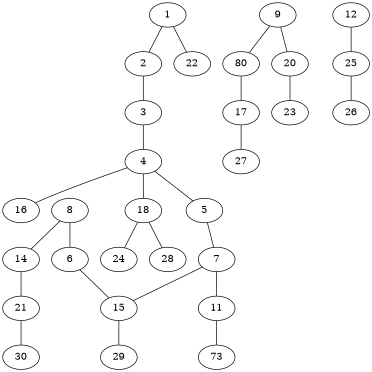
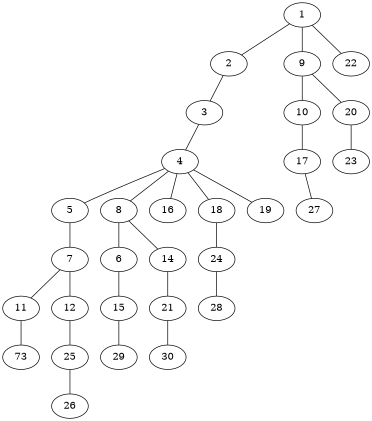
none -> (302, 39)
(241, 64) -> (302, 113)
none -> (149, 186)
none -> (266, 211)
(156, 235) -> (217, 284)
(168, 284) -> (70, 284)
